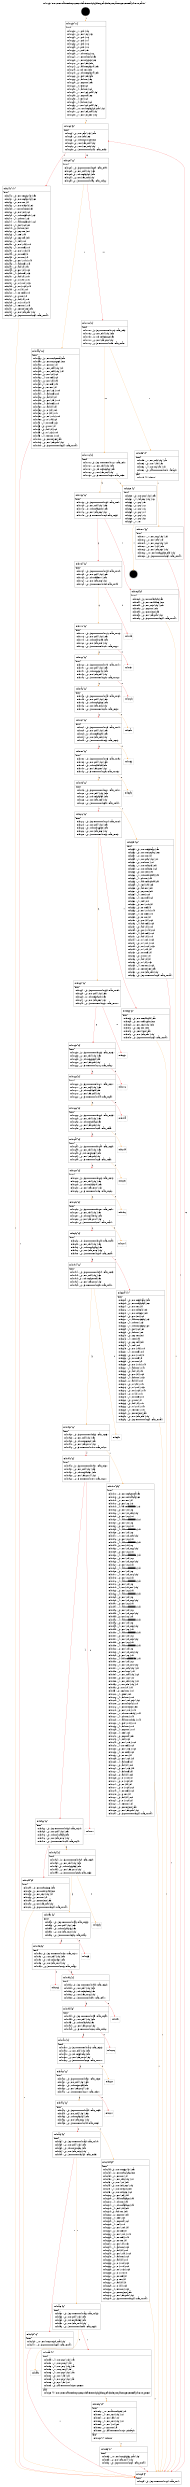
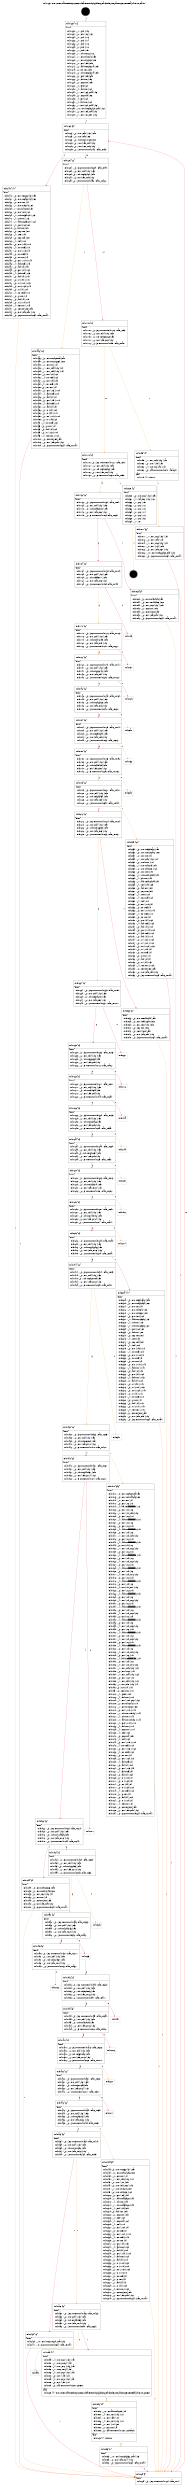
(70, 1972) -> (86, 1967)
